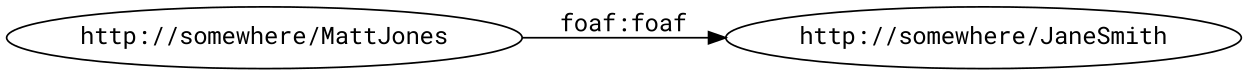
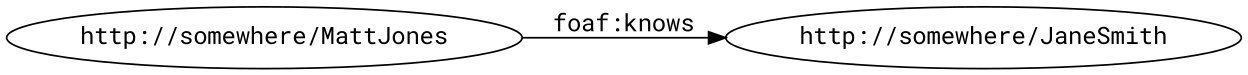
(624, 25) -> (624, 25)
